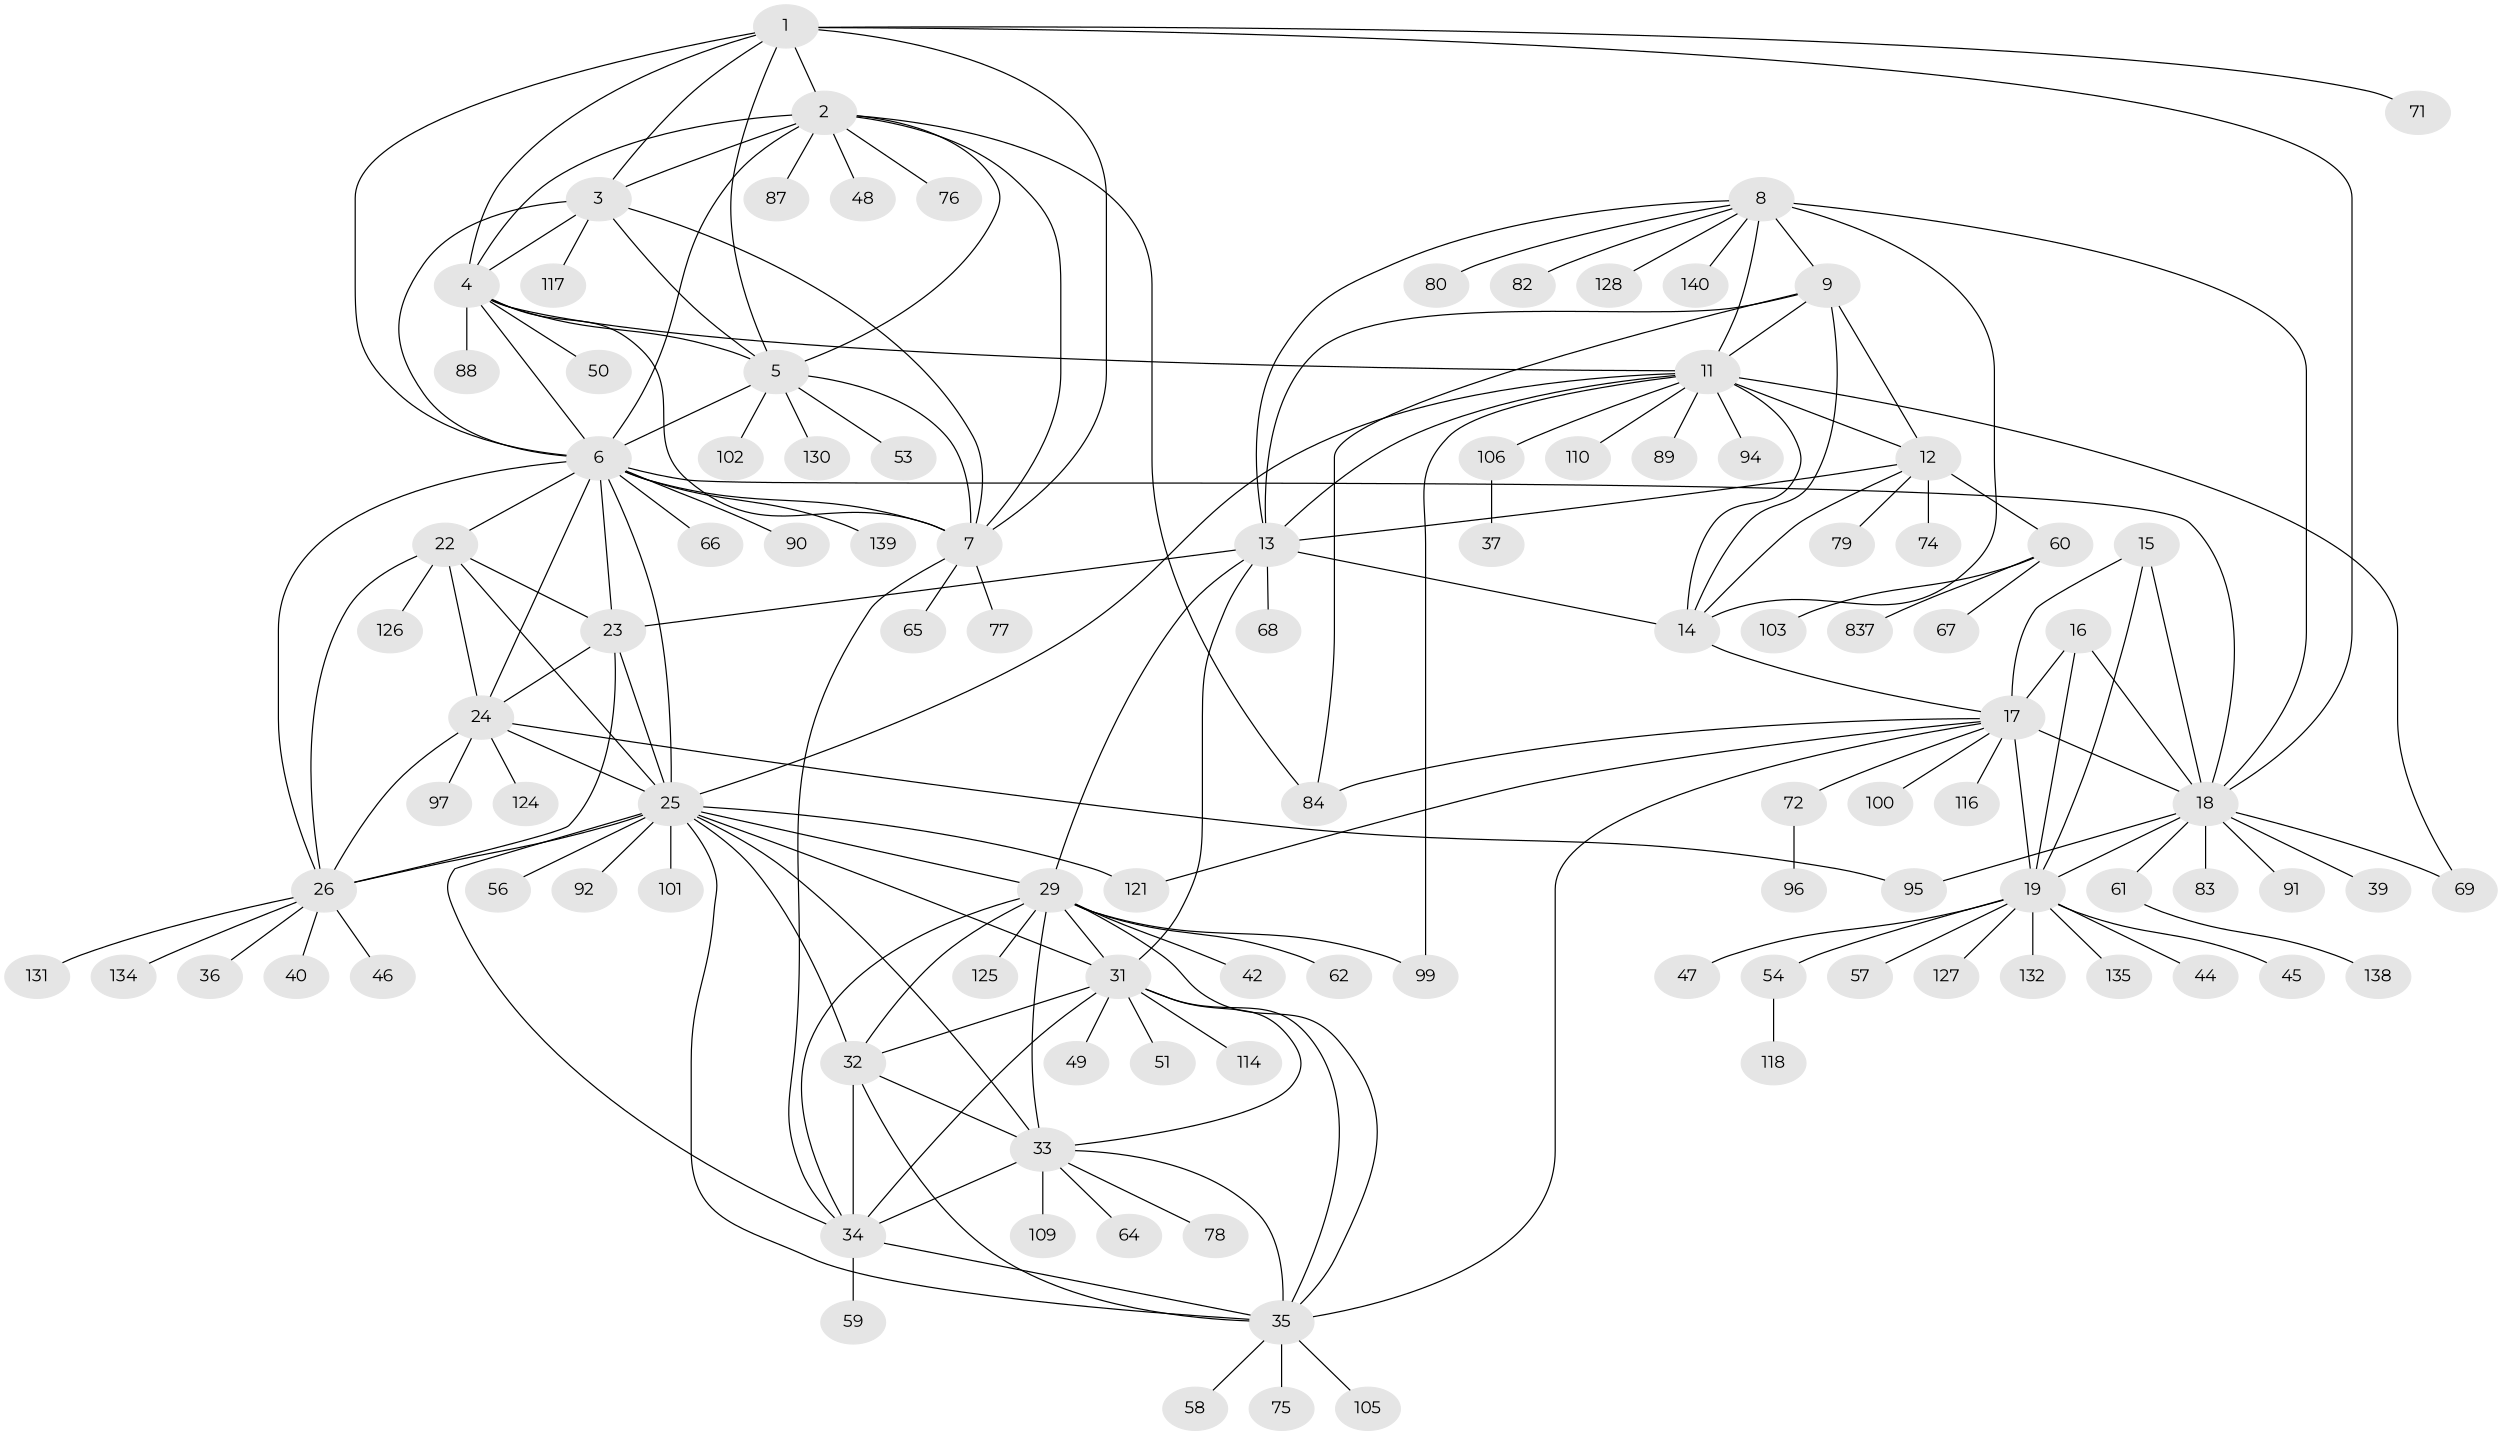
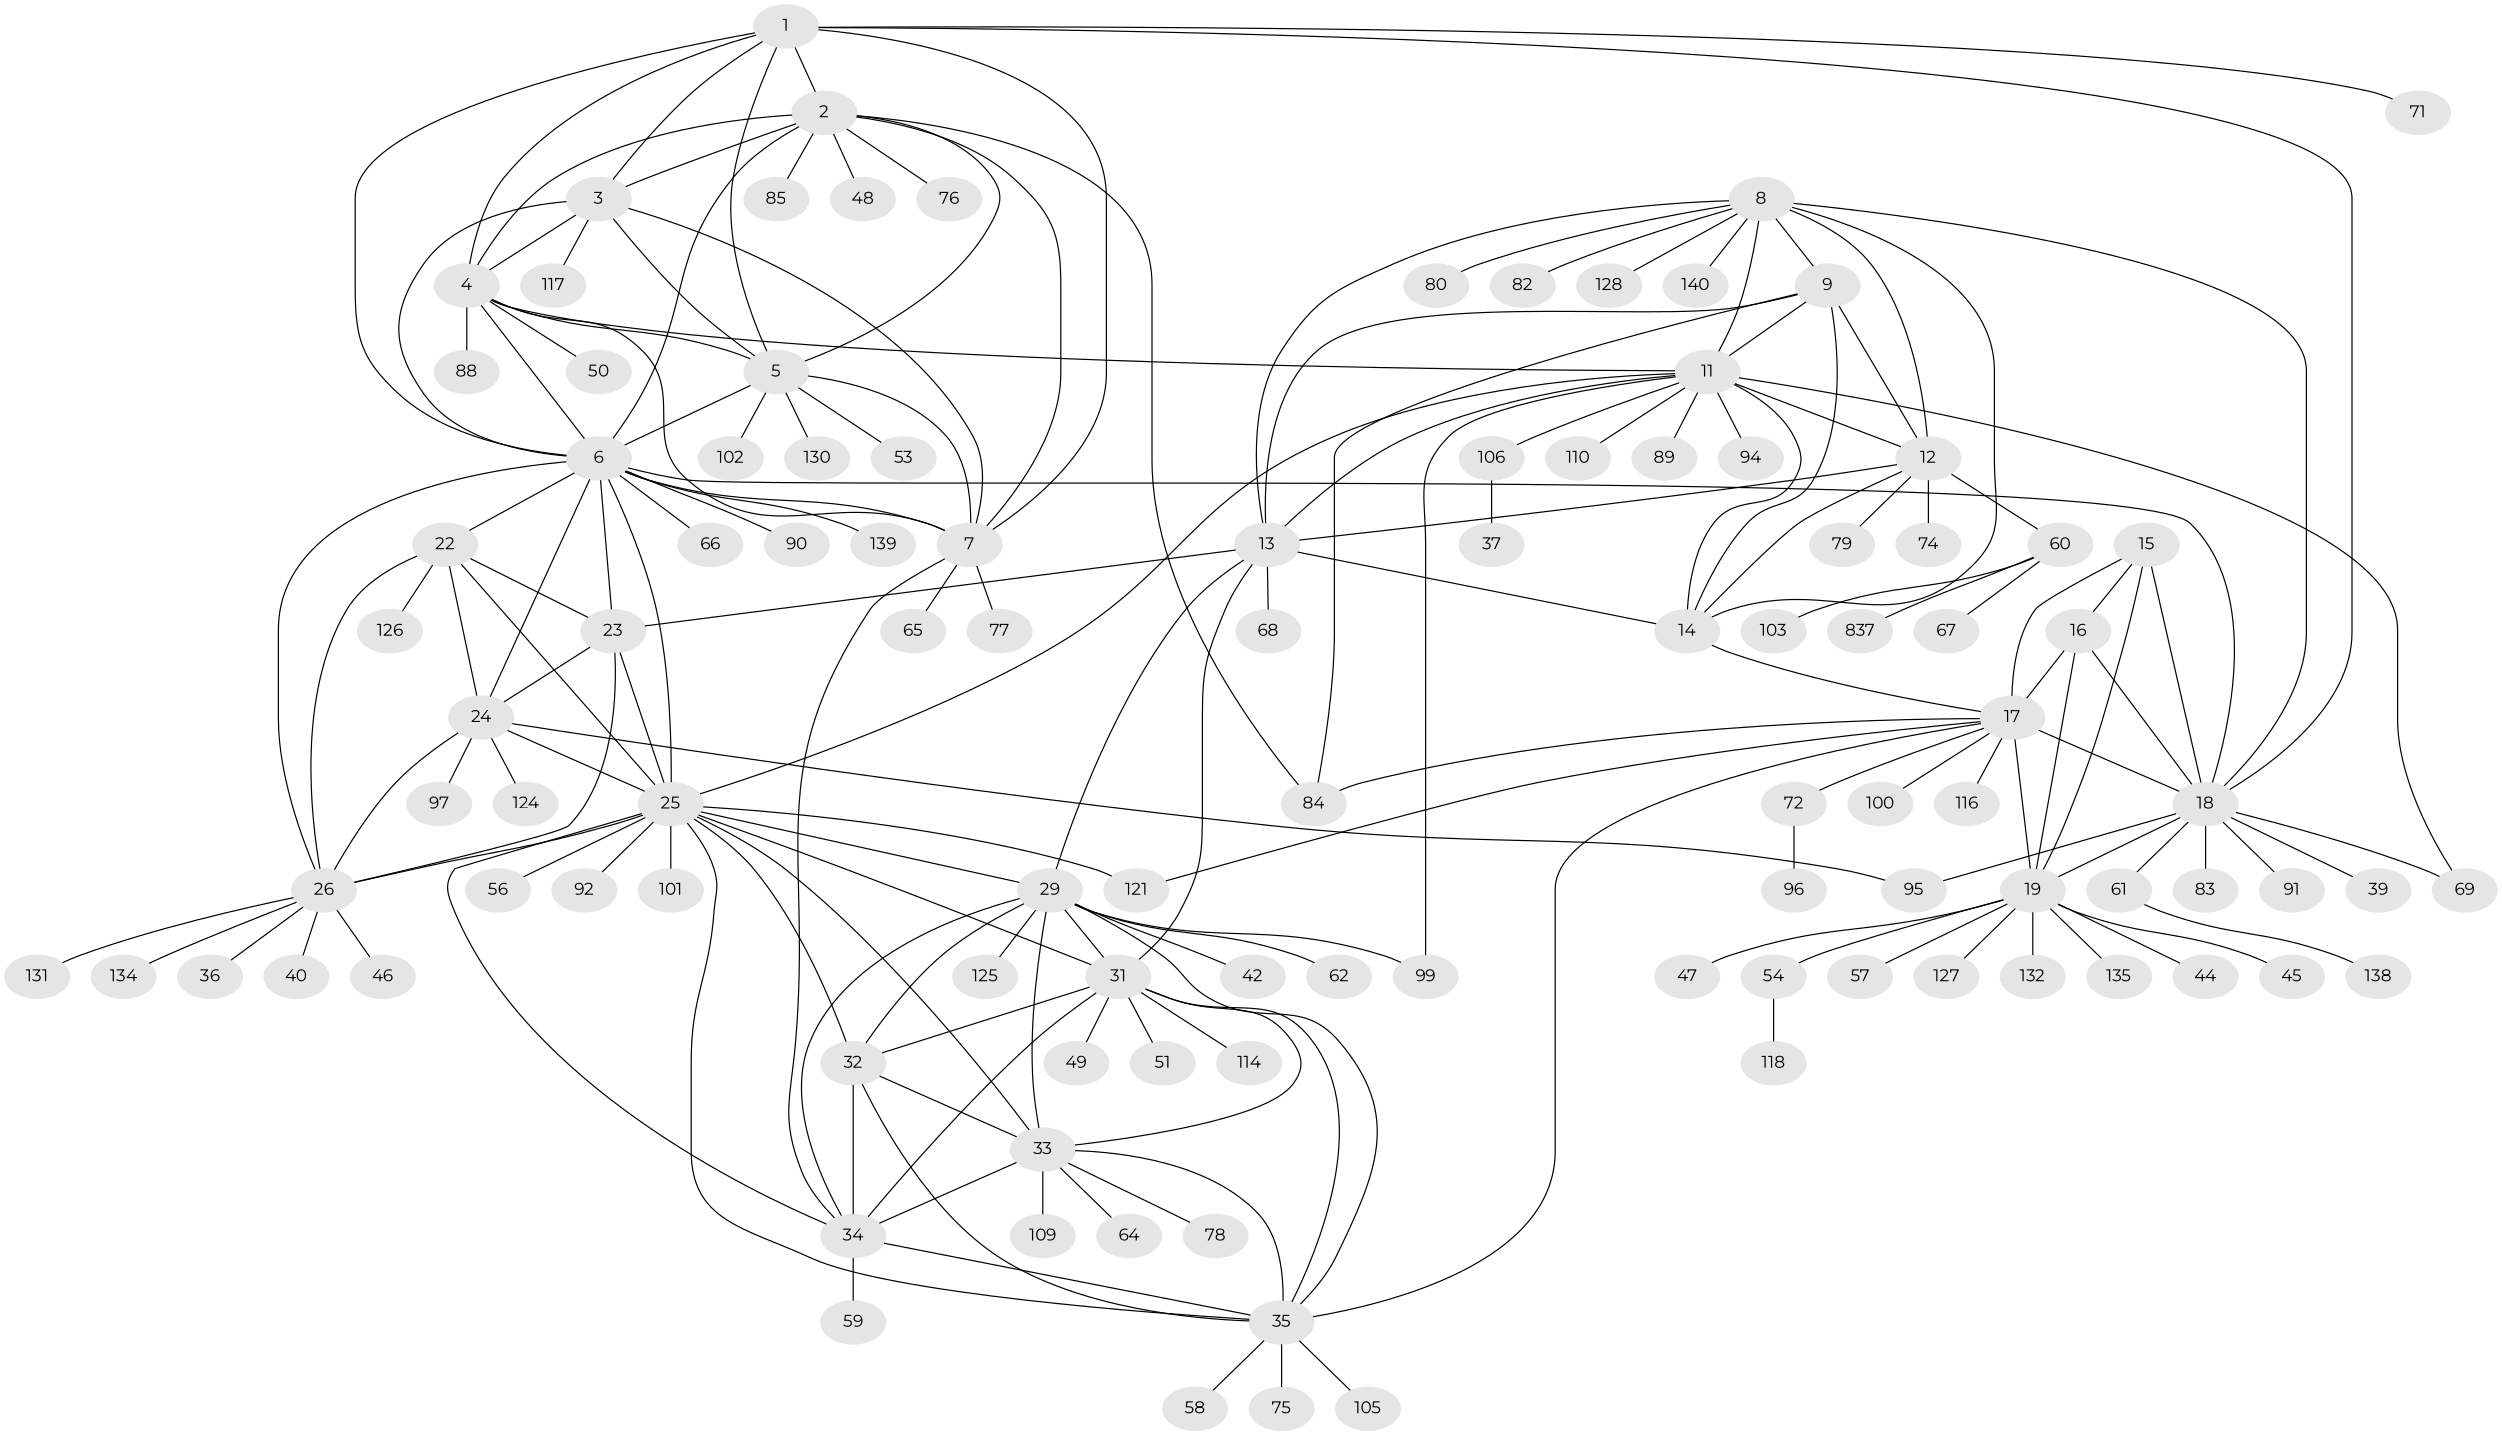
(776, 199) -> (776, 199)
none -> (1893, 301)
none -> (2113, 588)
